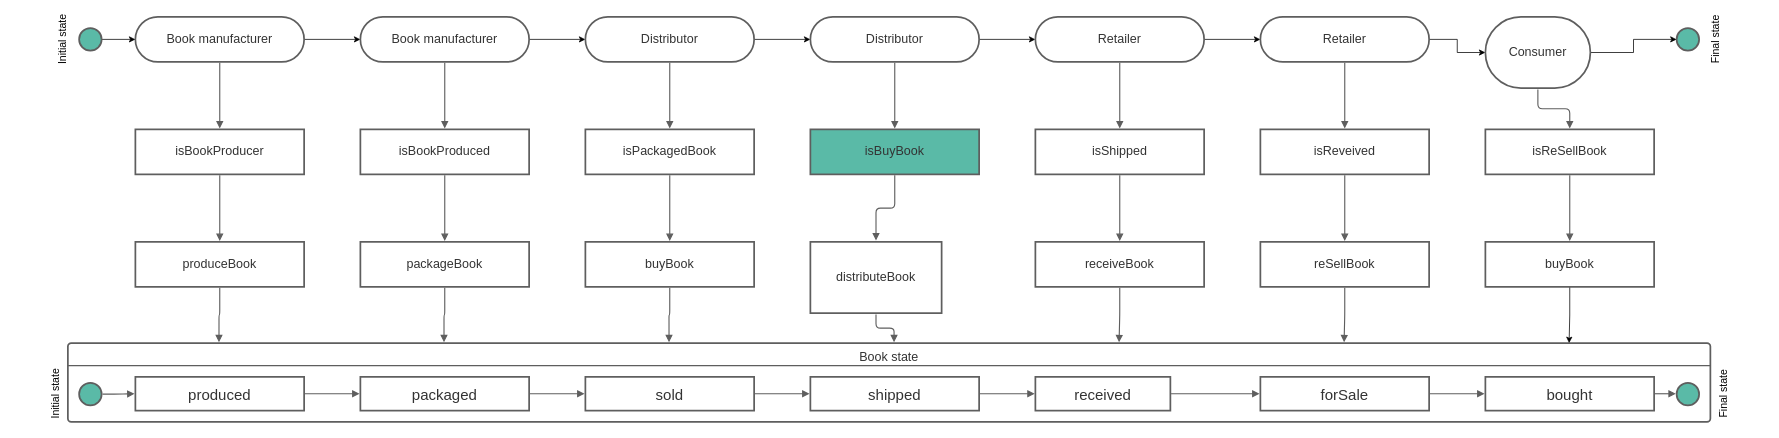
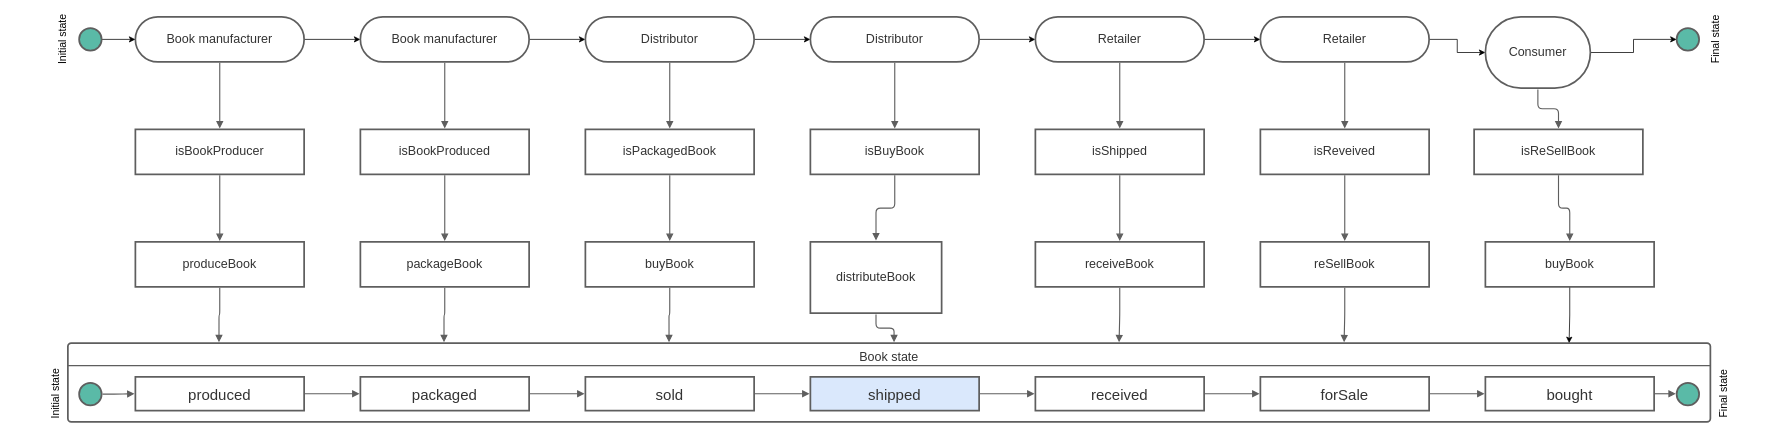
(895, 152) -> (895, 152)
(1570, 152) -> (1559, 152)
(895, 394) -> (895, 394)
(1103, 394) -> (1120, 394)
